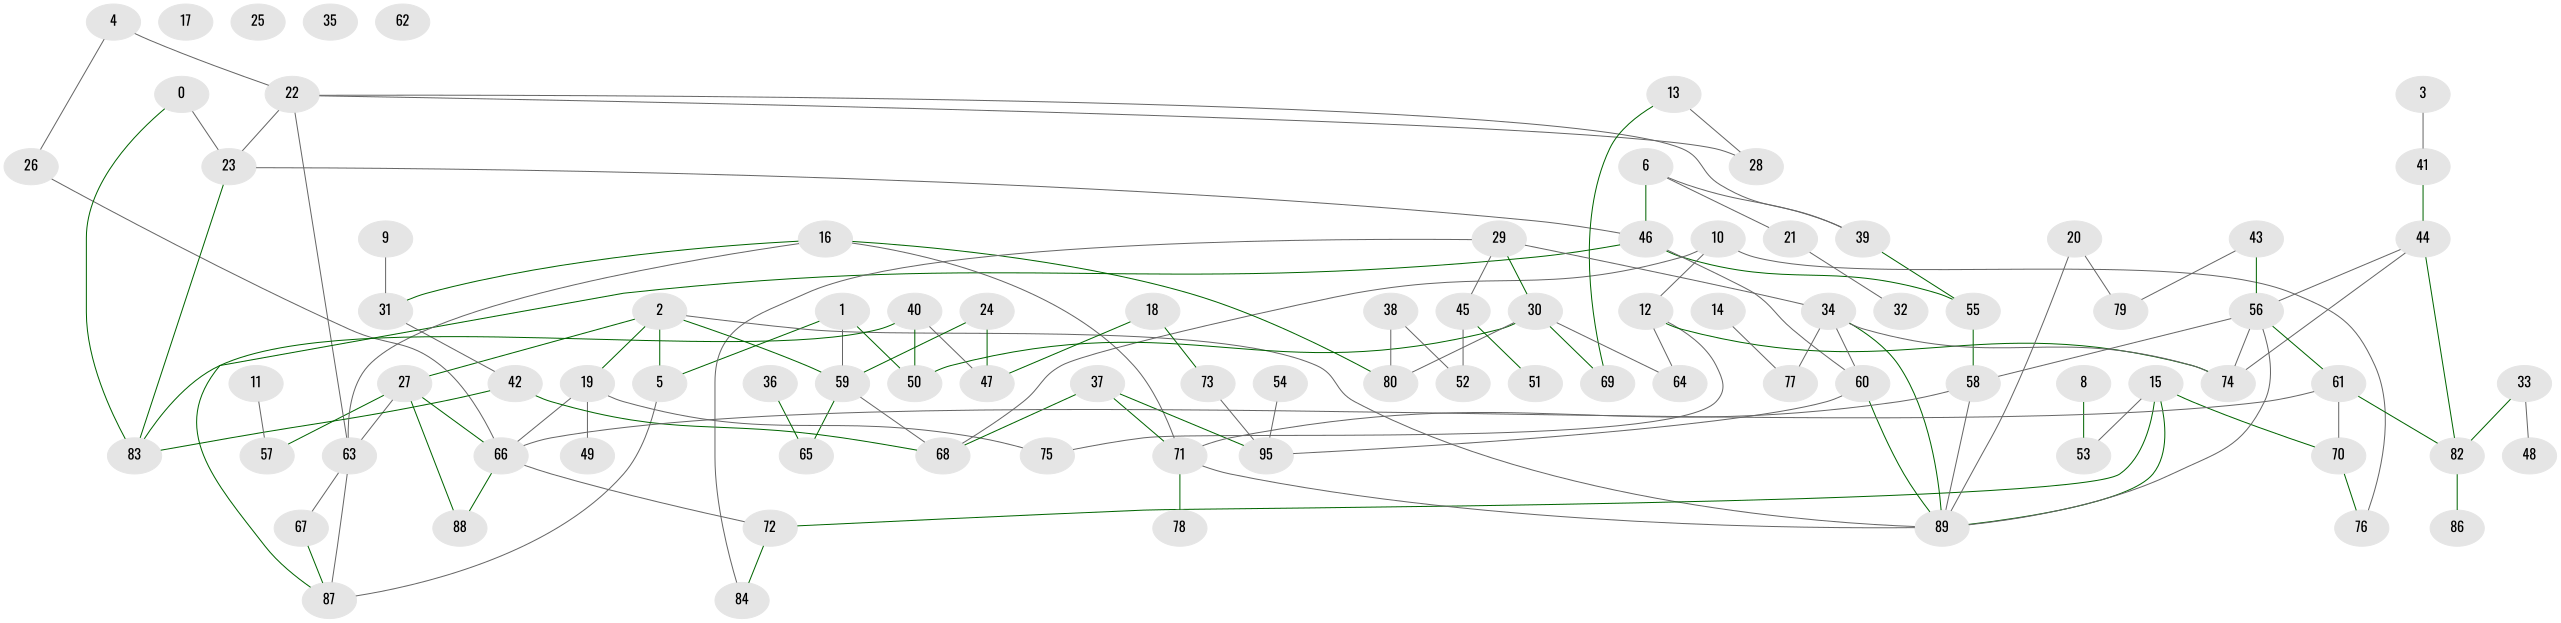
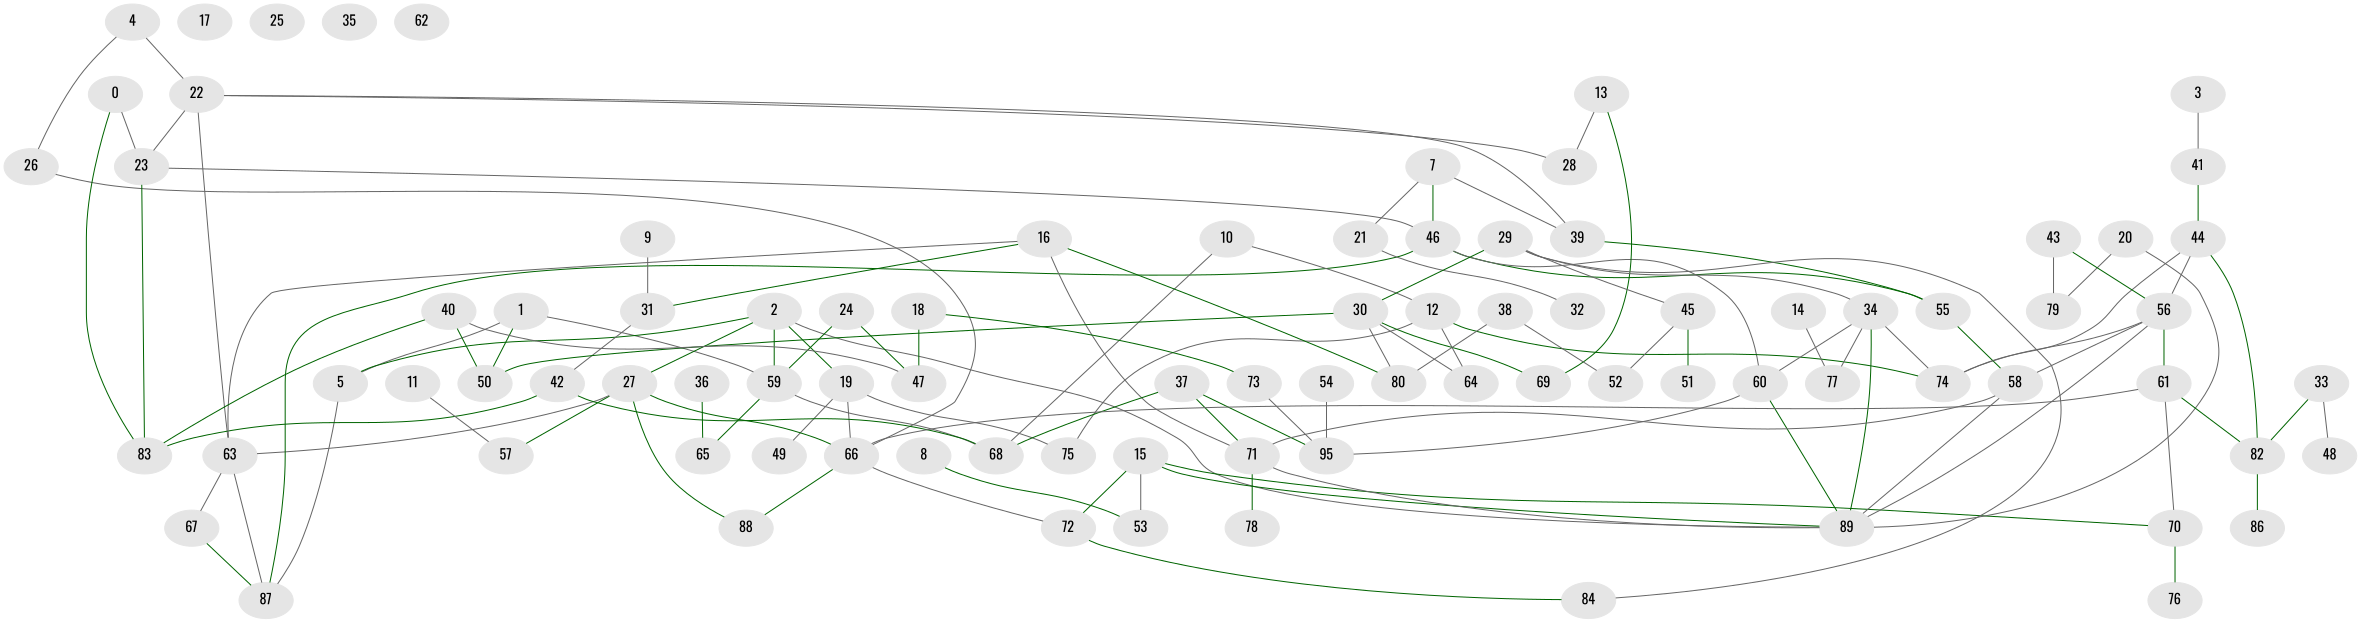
(1646, 167) -> (1433, 167)
(2146, 271) -> none
(744, 350) -> (445, 343)
